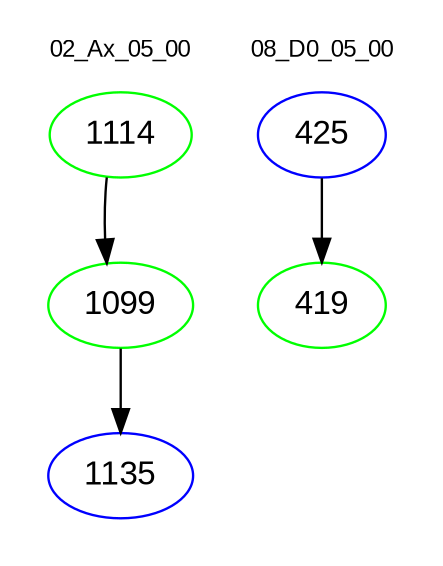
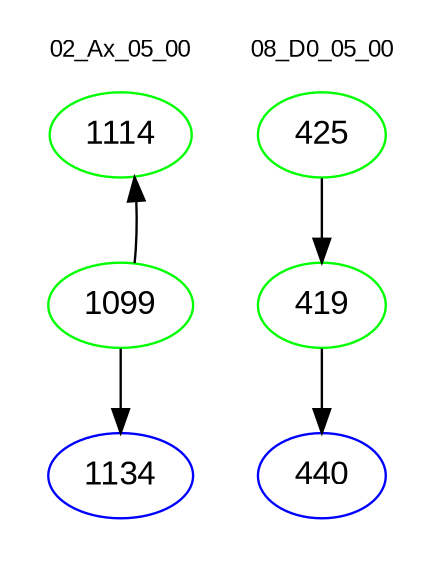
(322, 135) -> (322, 135)
(105, 208) -> (137, 232)
(121, 476) -> (121, 476)
none -> (322, 476)
